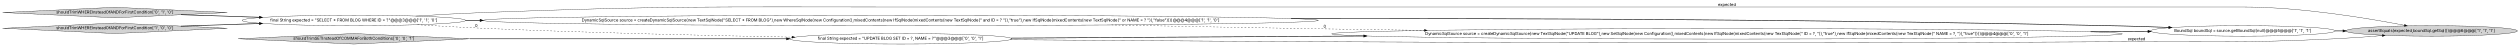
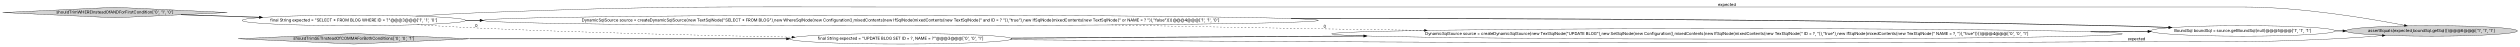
(115, 28) -> none
